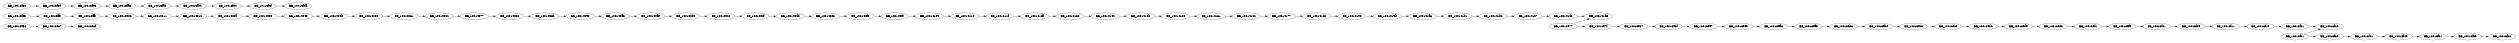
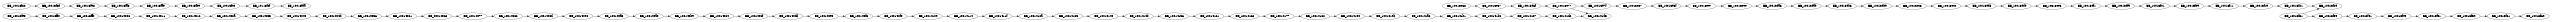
none -> (1543, 6)
(439, 16) -> (438, 16)
none -> (2535, 16)
